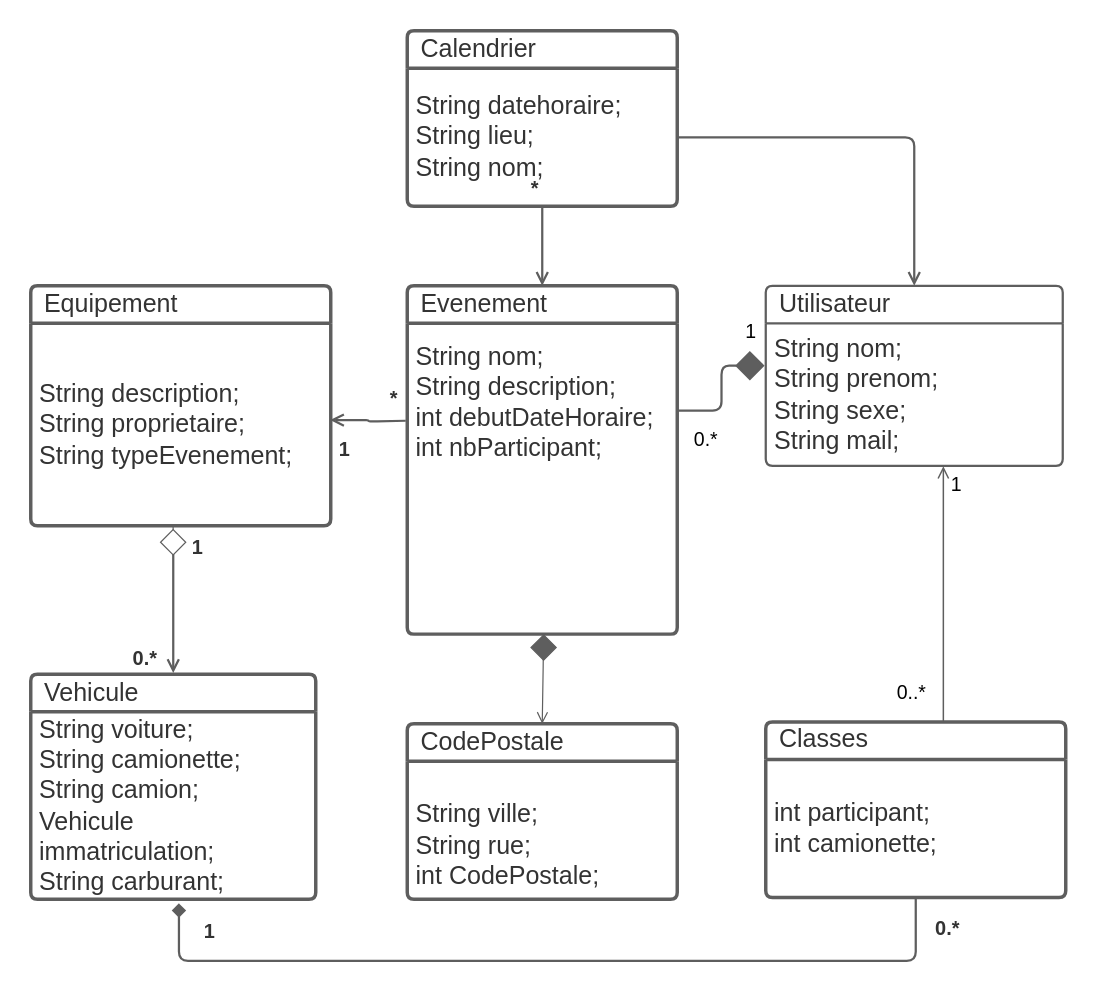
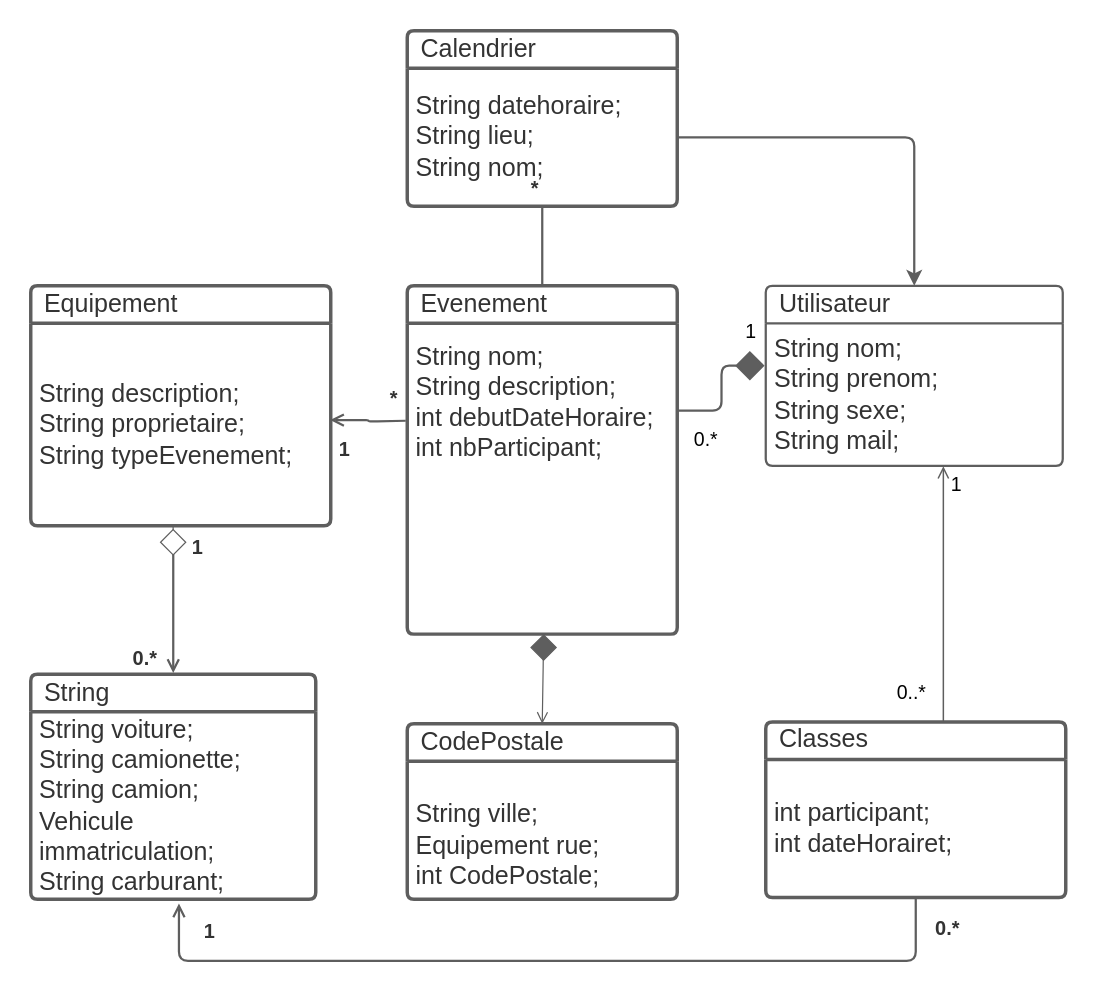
(914, 274) -> (914, 272)
(542, 277) -> (542, 278)
(80, 694) -> (70, 694)
(871, 829) -> (881, 829)
(515, 830) -> (515, 830)
(179, 917) -> (179, 913)
